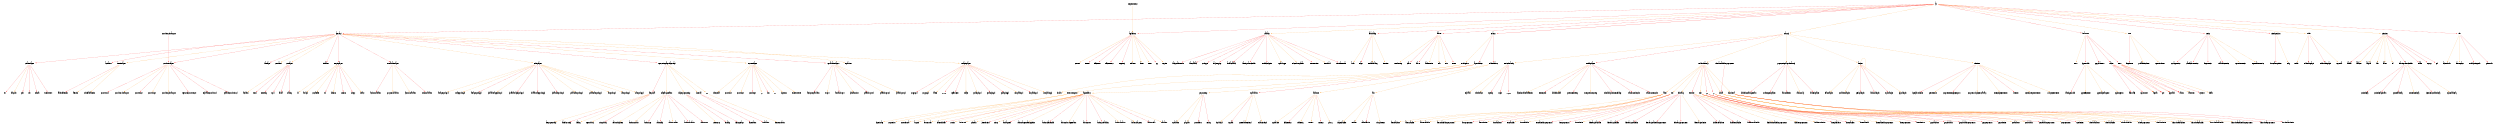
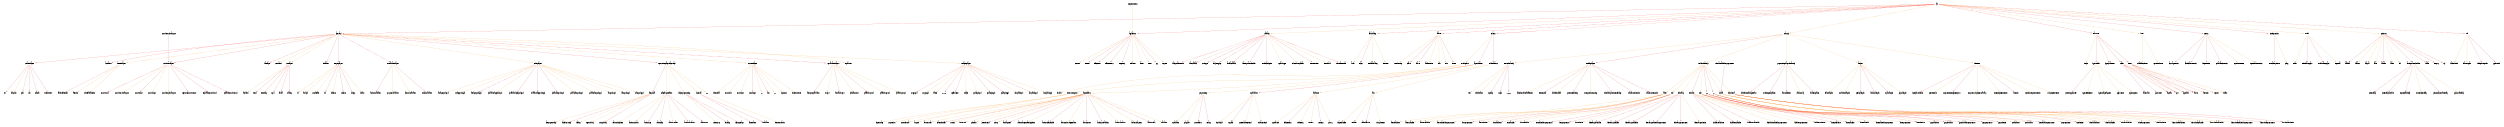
(2076, 64) -> (2086, 64)
(2129, 64) -> none
none -> (2384, 64)
(1468, 93) -> (1470, 93)
(2070, 93) -> (2071, 93)
none -> (2120, 93)
